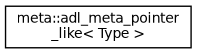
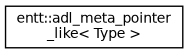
(98, 27) -> (94, 27)
